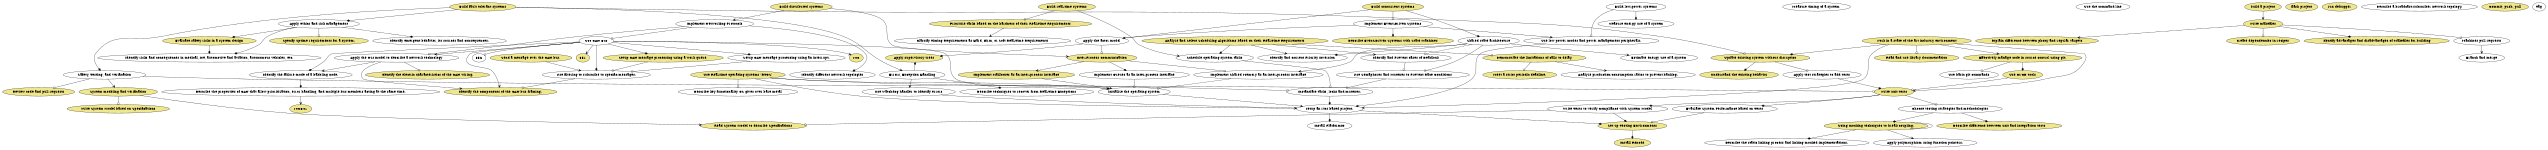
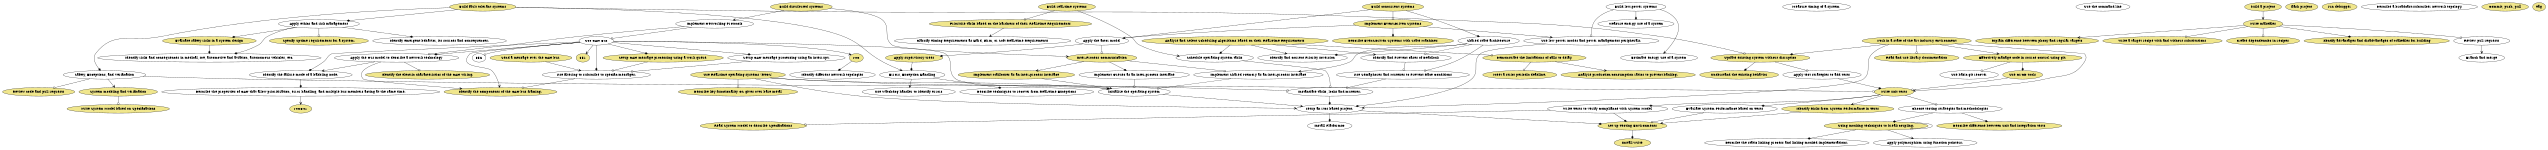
(2539, 7) -> (2539, 7)
(1393, 24) -> (1393, 24)
(820, 35) -> (846, 65)
none -> (2162, 41)
(2482, 41) -> (2482, 41)
(1569, 50) -> (1679, 28)
(473, 51) -> (473, 51)
(915, 68) -> (912, 65)
(105, 75) -> (105, 75)
(1628, 75) -> (1628, 75)
(1969, 75) -> (1969, 75)
(738, 92) -> (738, 92)
(1118, 103) -> none
none -> (1838, 109)
(419, 119) -> none
(1632, 143) -> (1632, 143)
